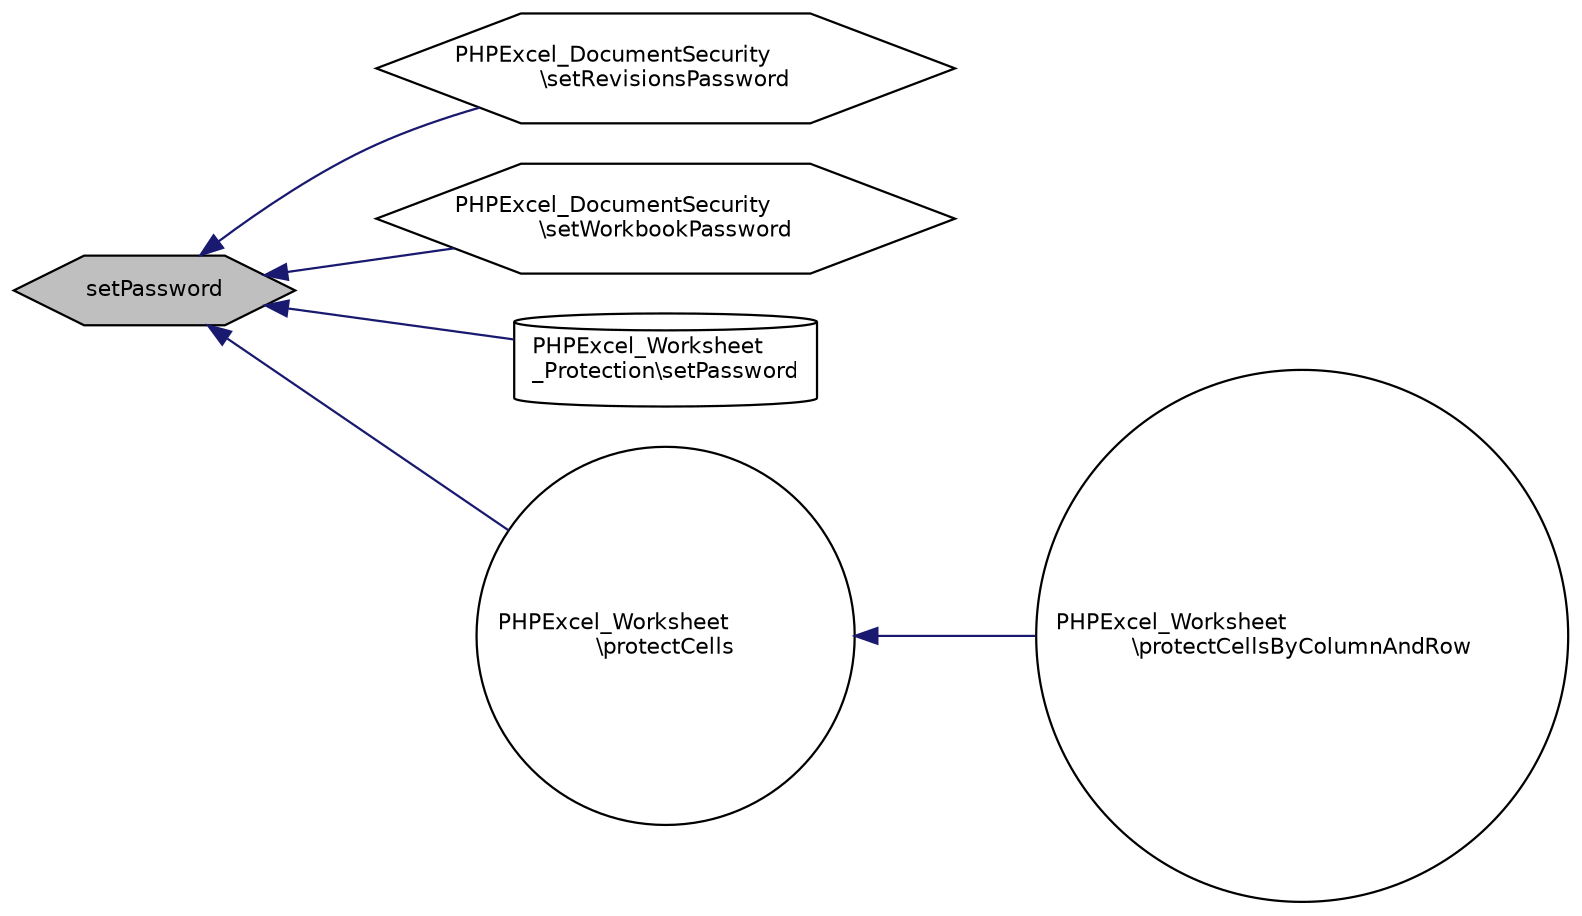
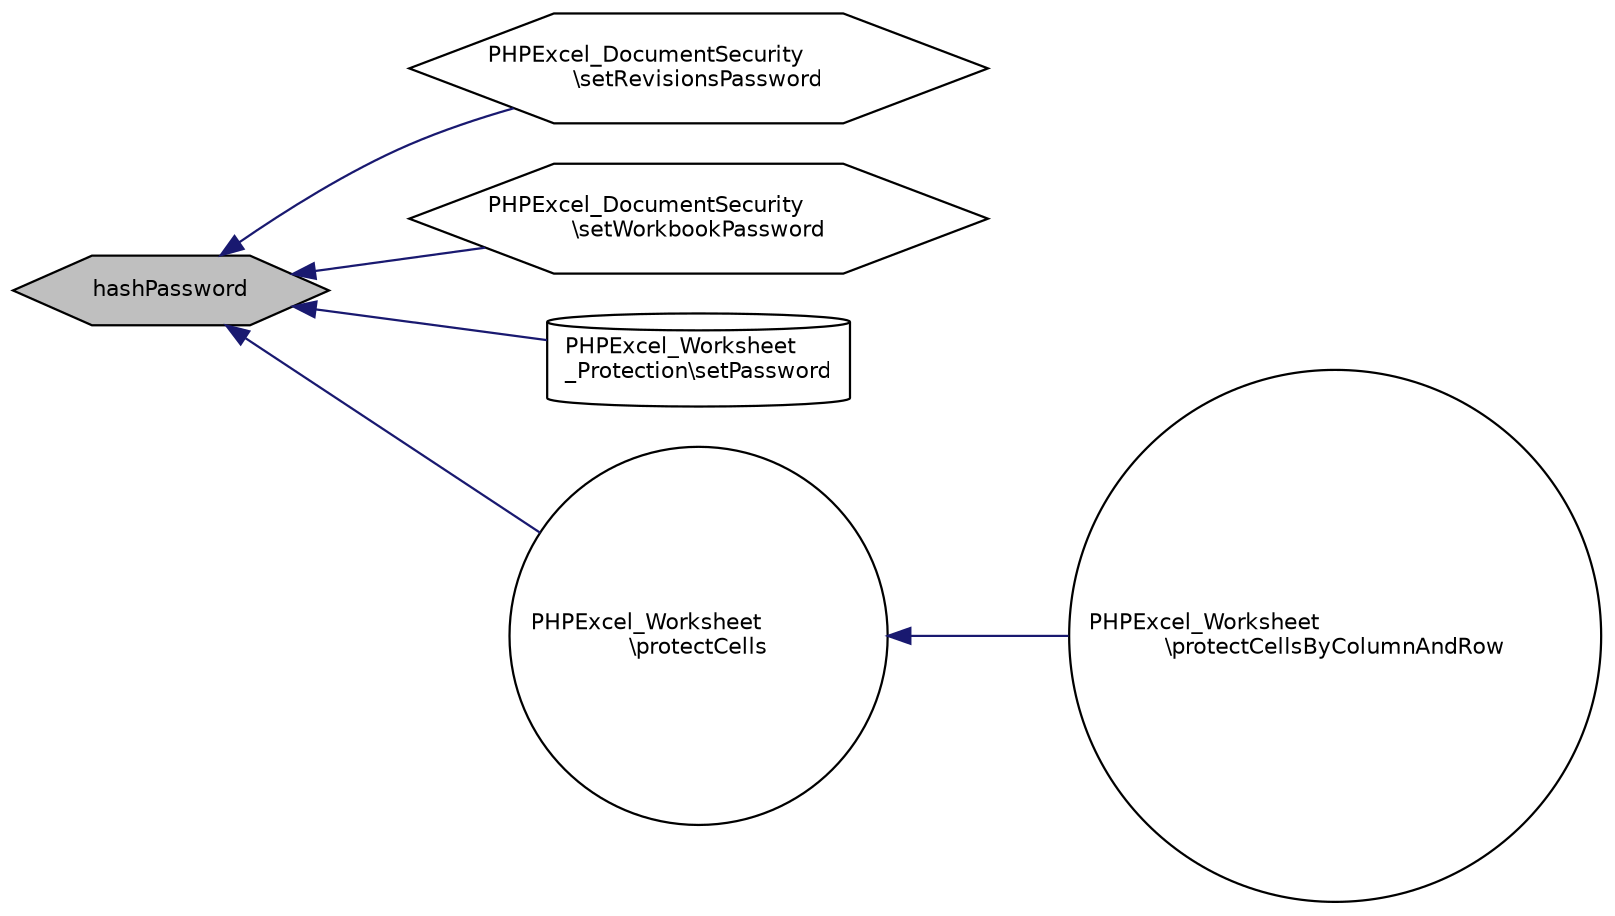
(154, 290) -> (171, 290)
